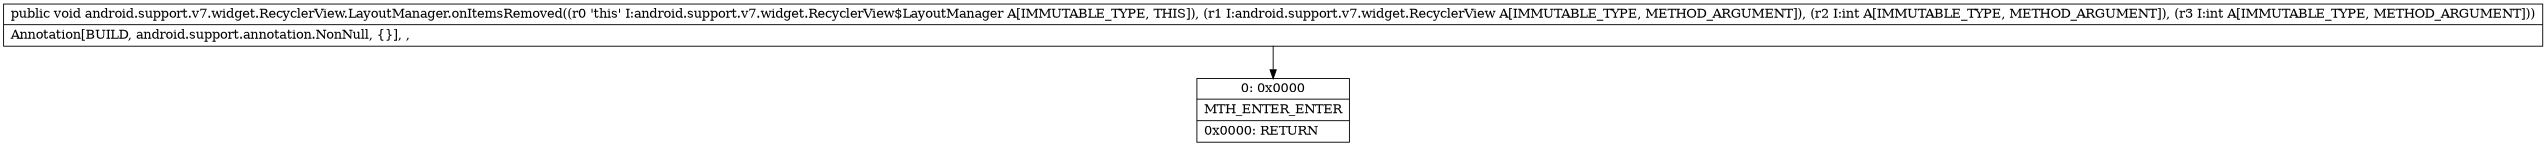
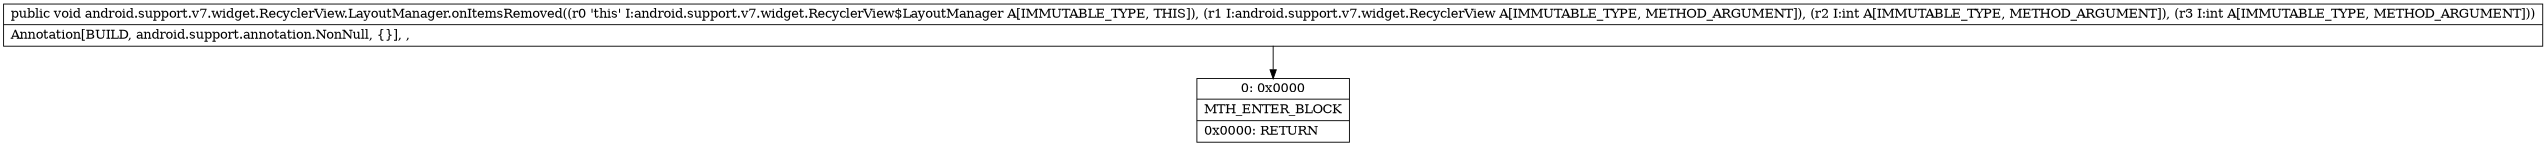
(1273, 109) -> (1273, 109)
